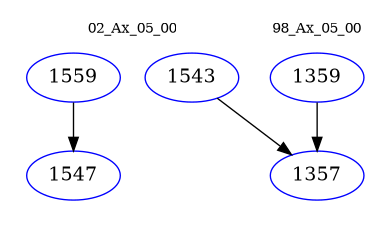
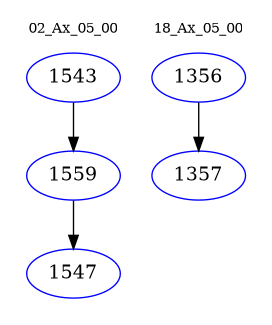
(317, 29) -> (199, 29)
(317, 78) -> (199, 78)
(241, 116) -> (74, 120)
